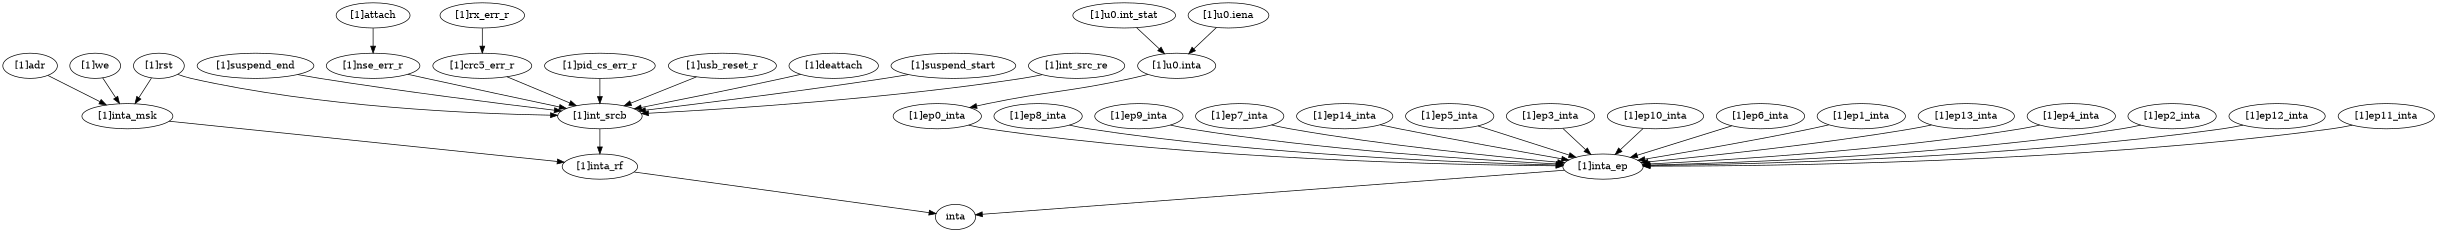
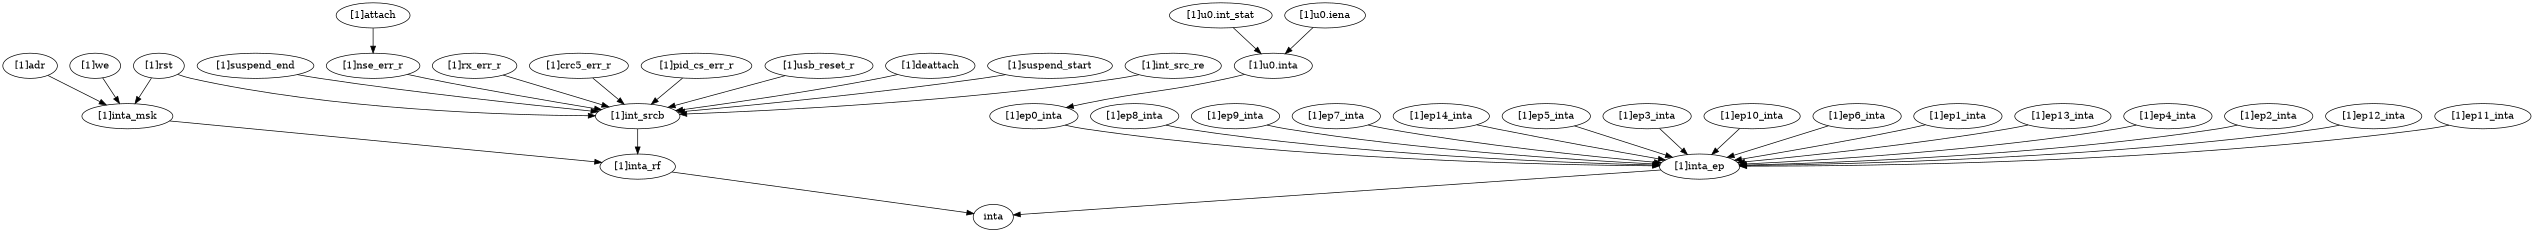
(482, 37) -> (553, 90)
